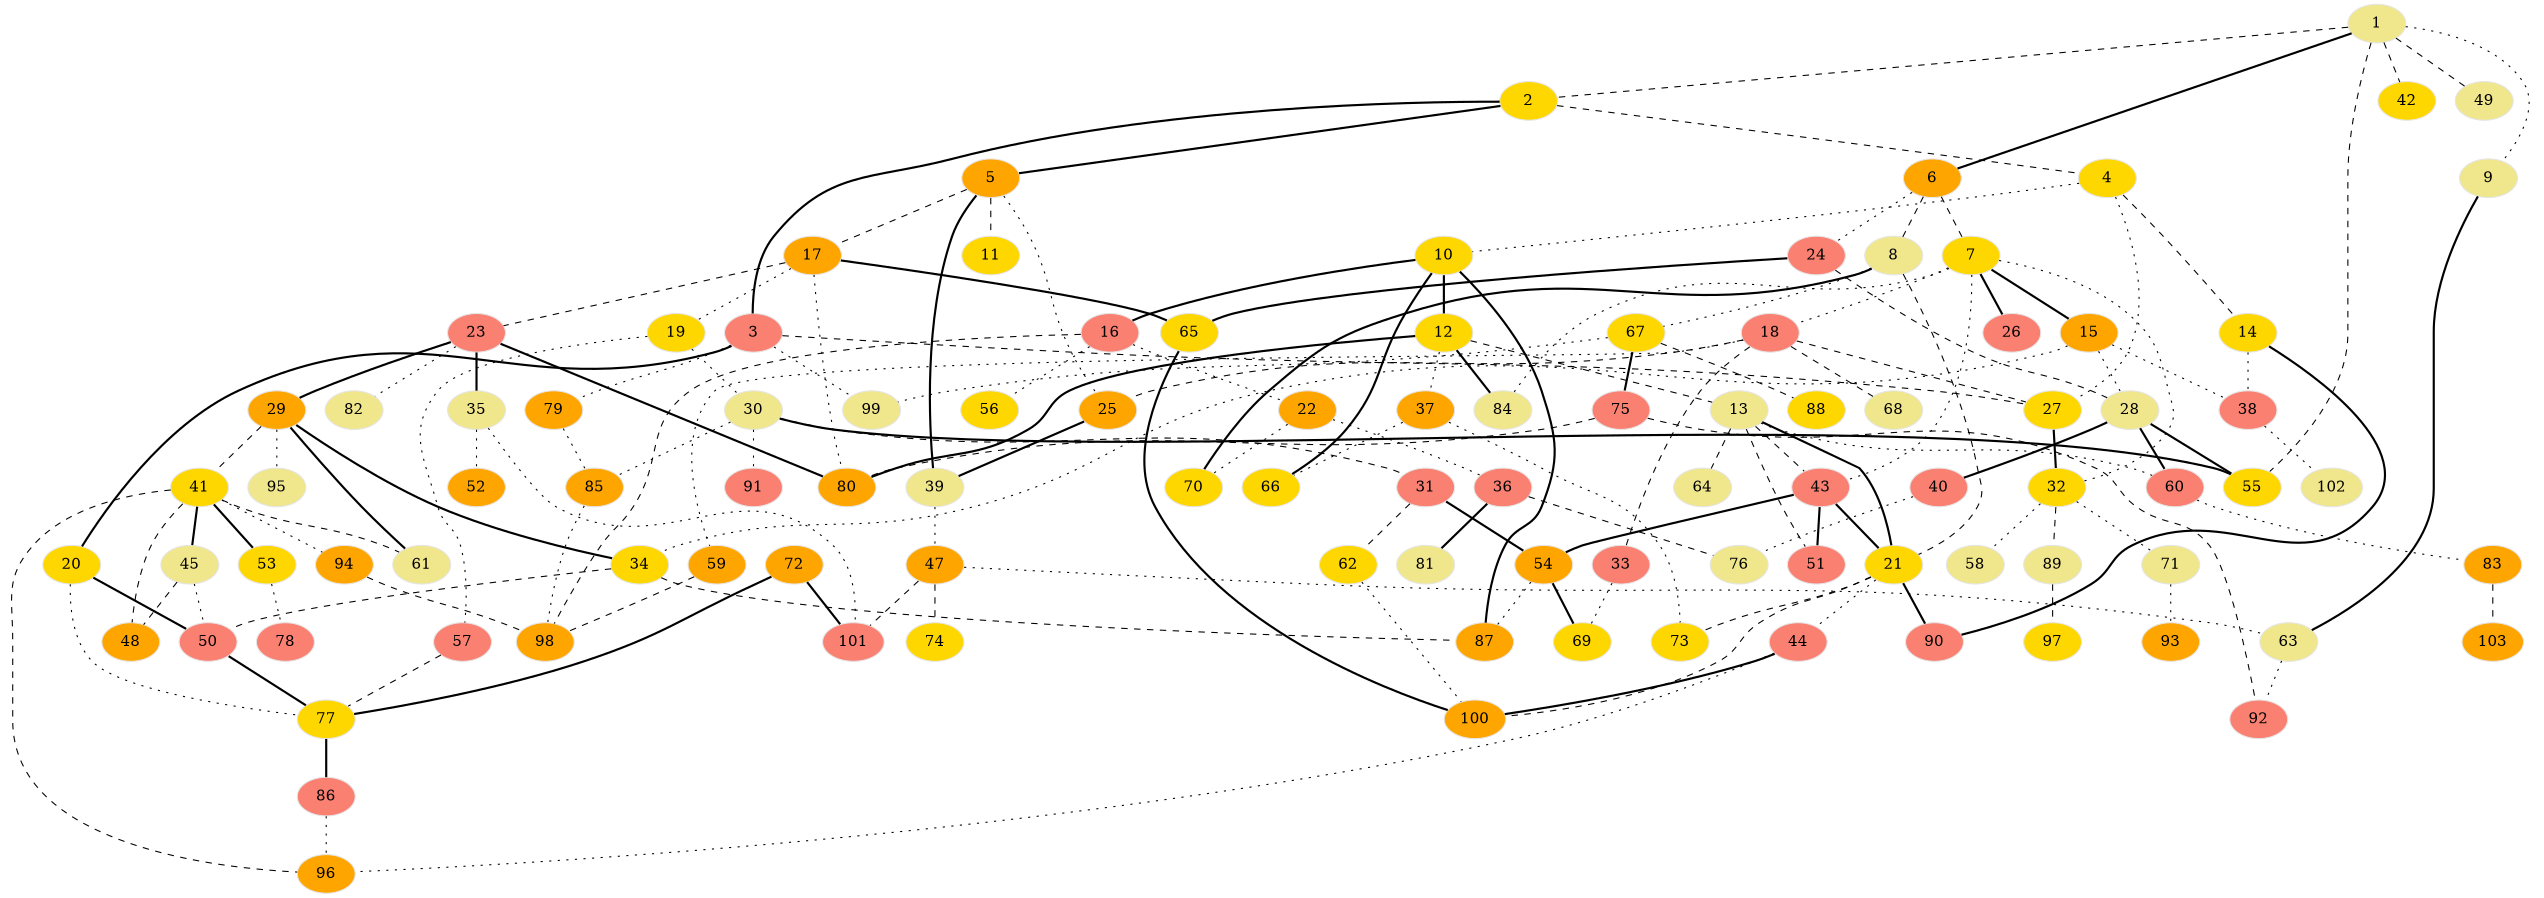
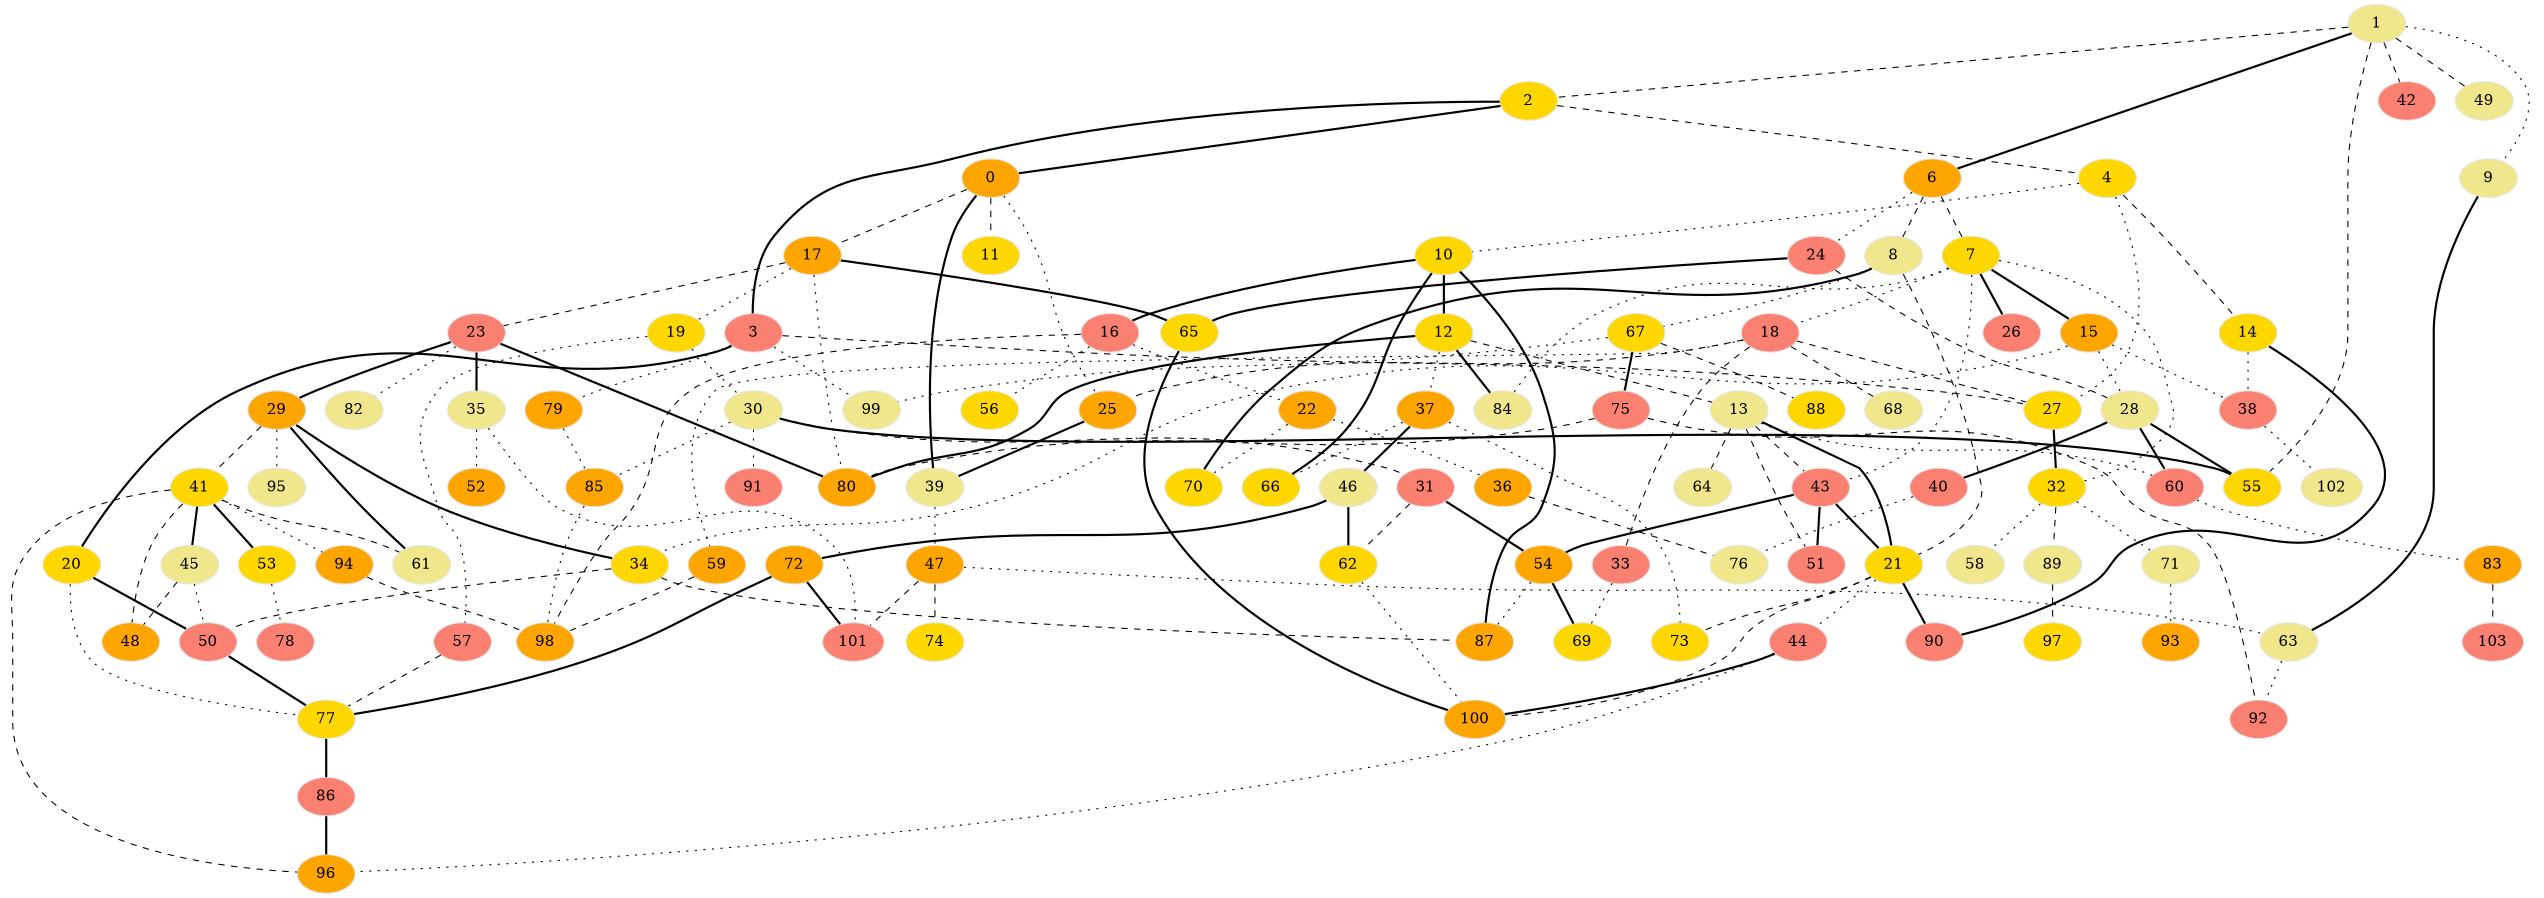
(2407, 101) -> (2407, 101)
(991, 178) -> (991, 178)
none -> (1348, 487)
(1503, 487) -> (1503, 487)
(1426, 565) -> none
(2493, 642) -> (2493, 642)
(326, 835) -> (326, 835)
